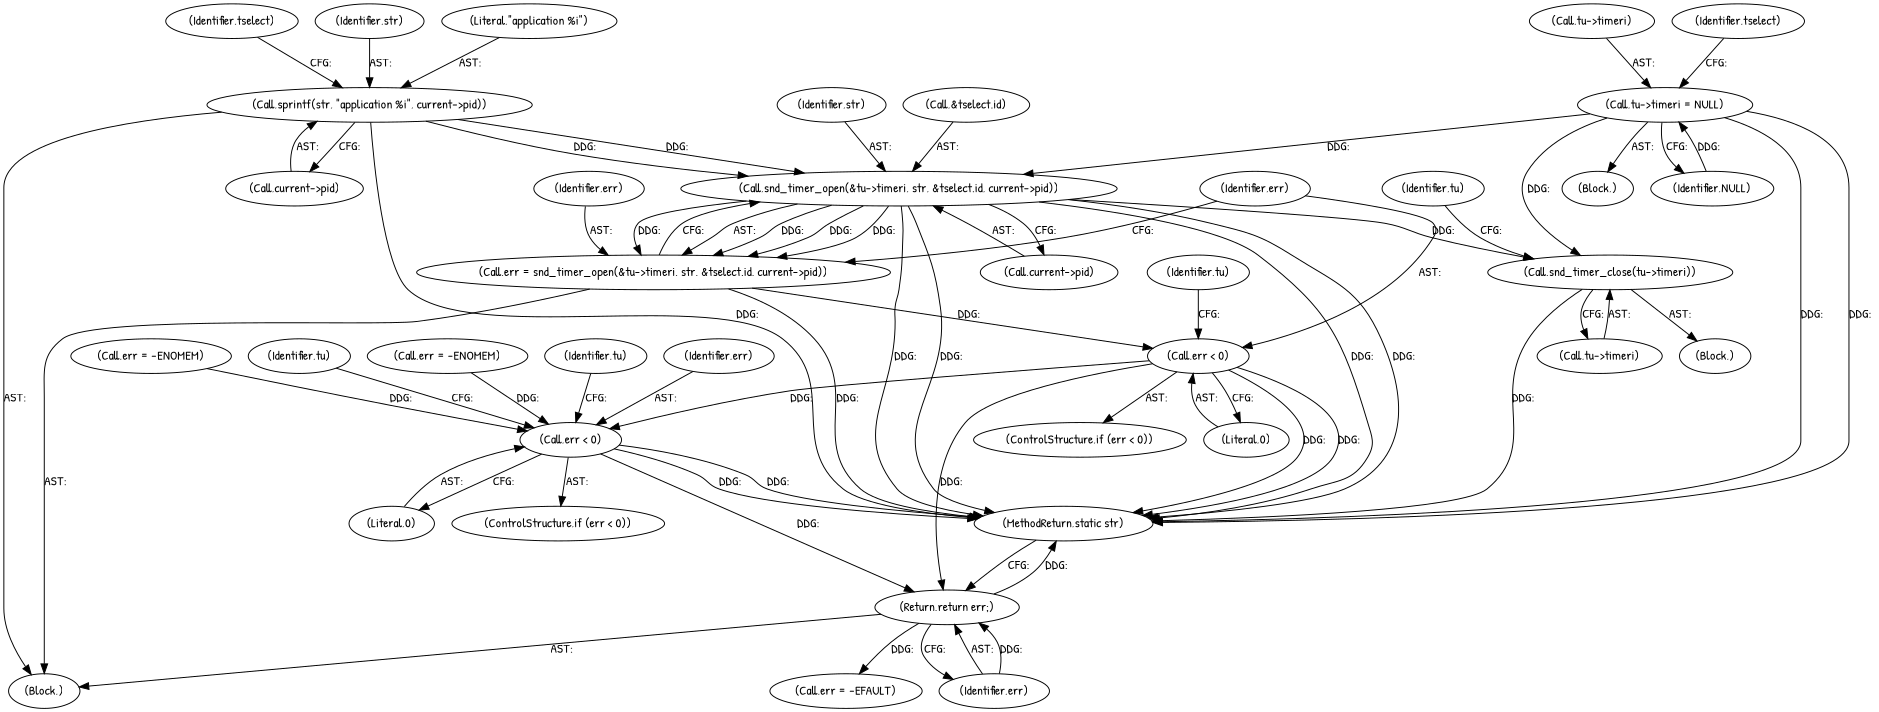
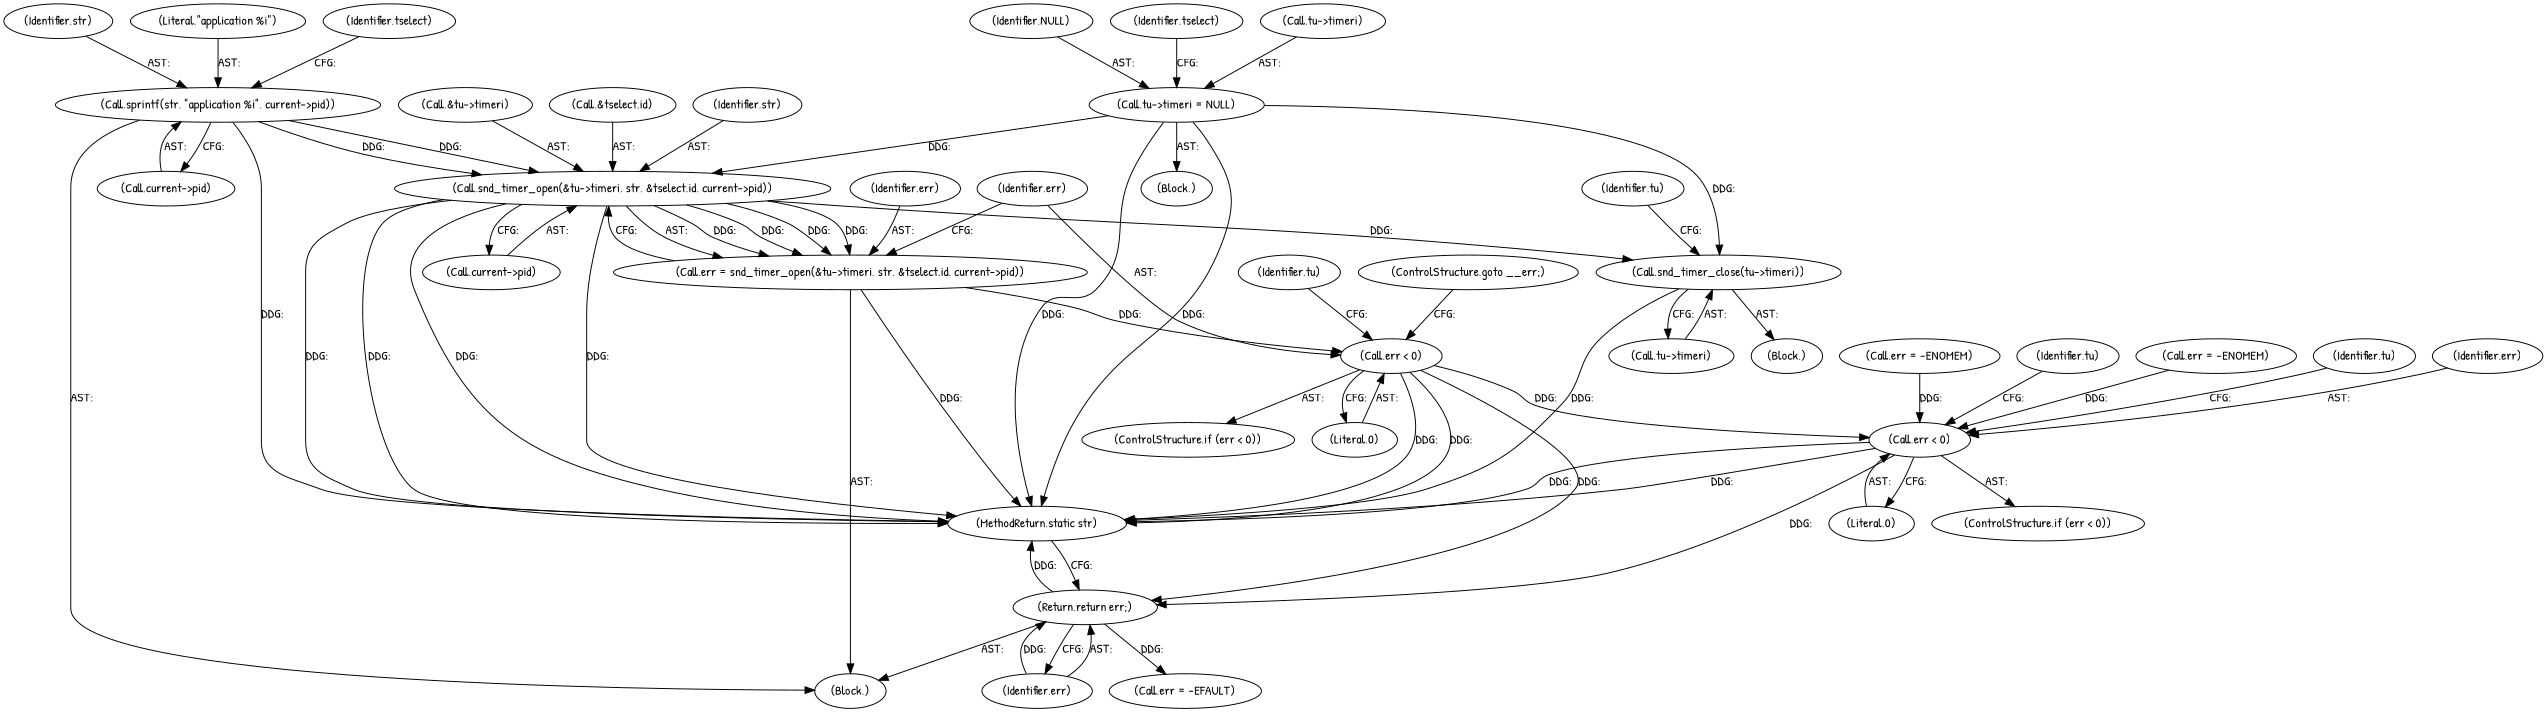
none -> (465, 105)
(1663, 147) -> none
(1711, 147) -> (1125, 63)
none -> (1468, 272)
